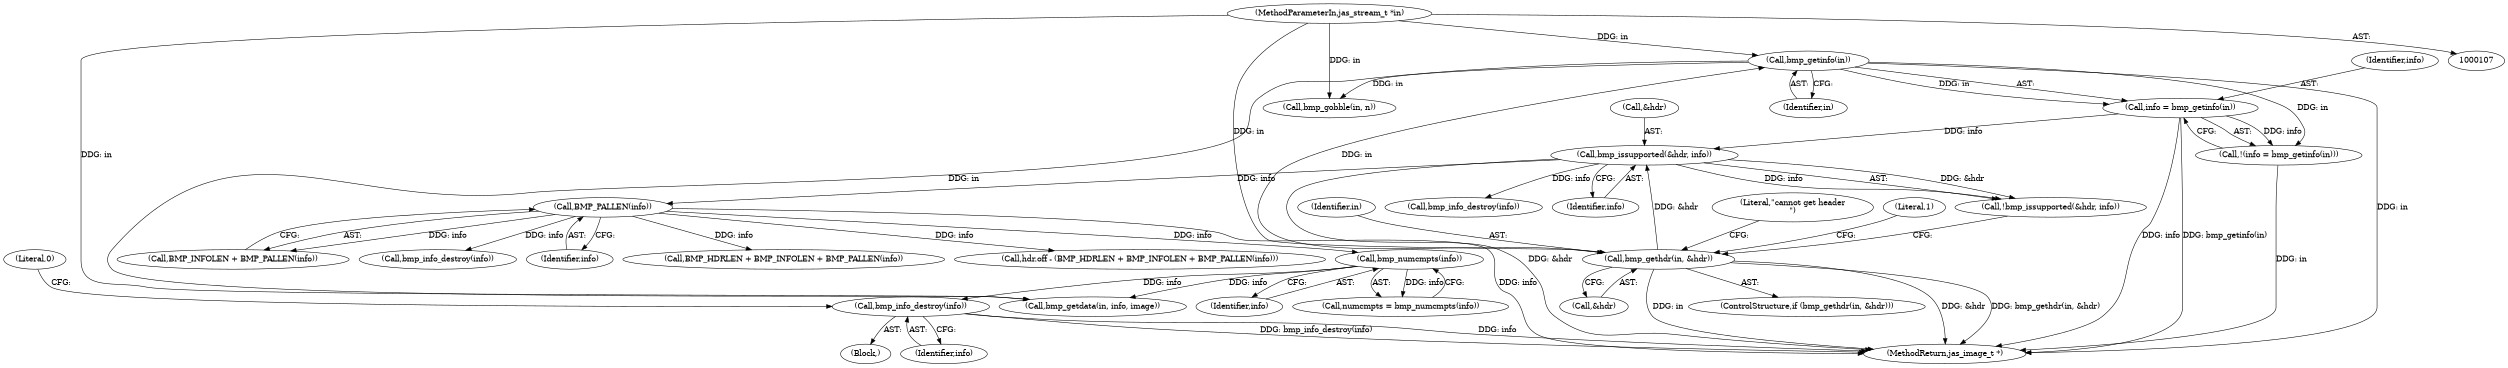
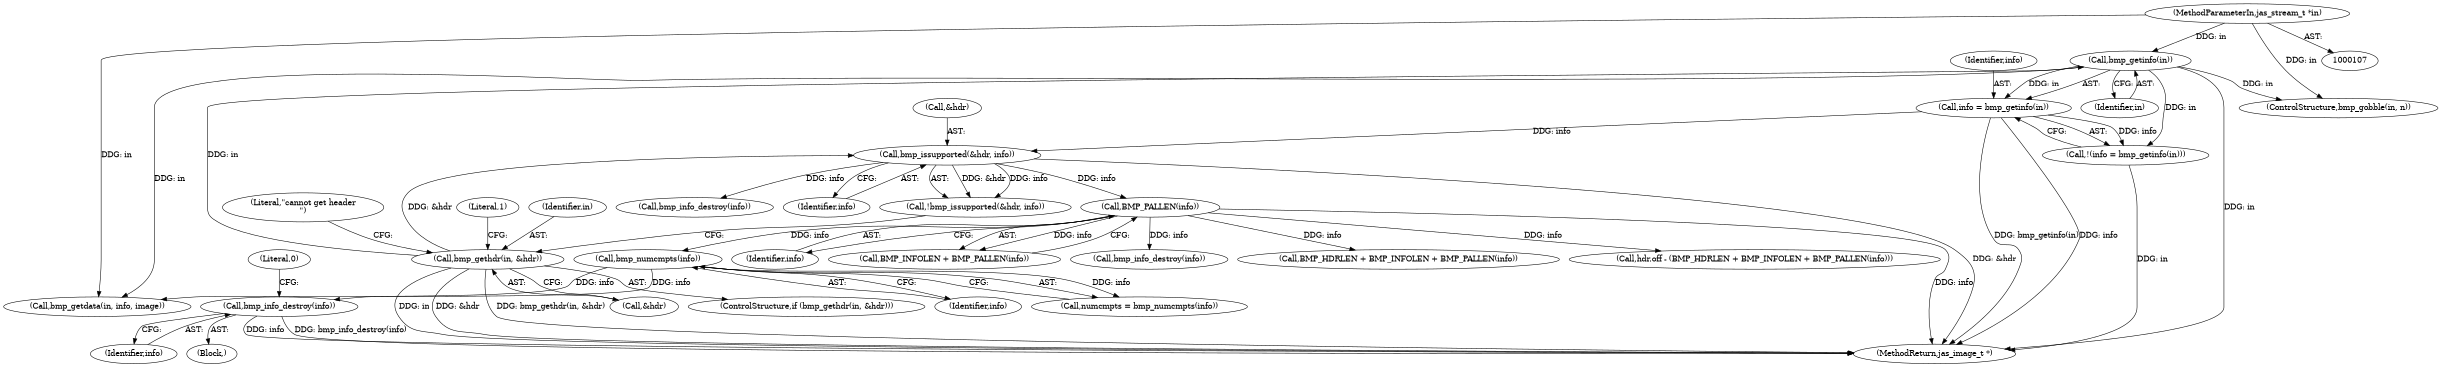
(1330, 108) -> (2339, 108)
(1263, 235) -> none
